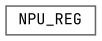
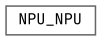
(51, 20) -> (51, 20)
